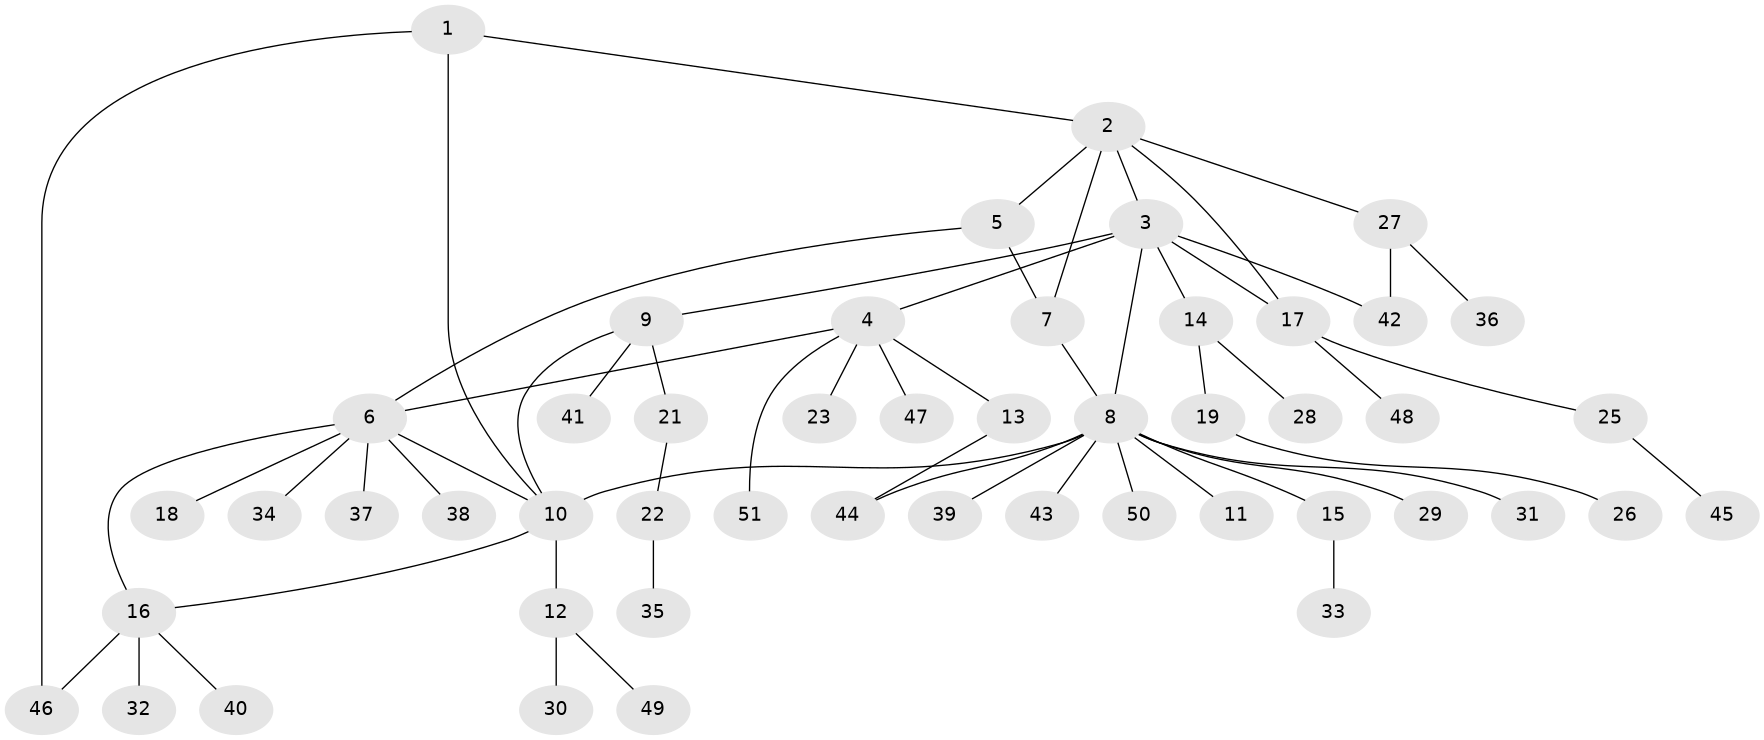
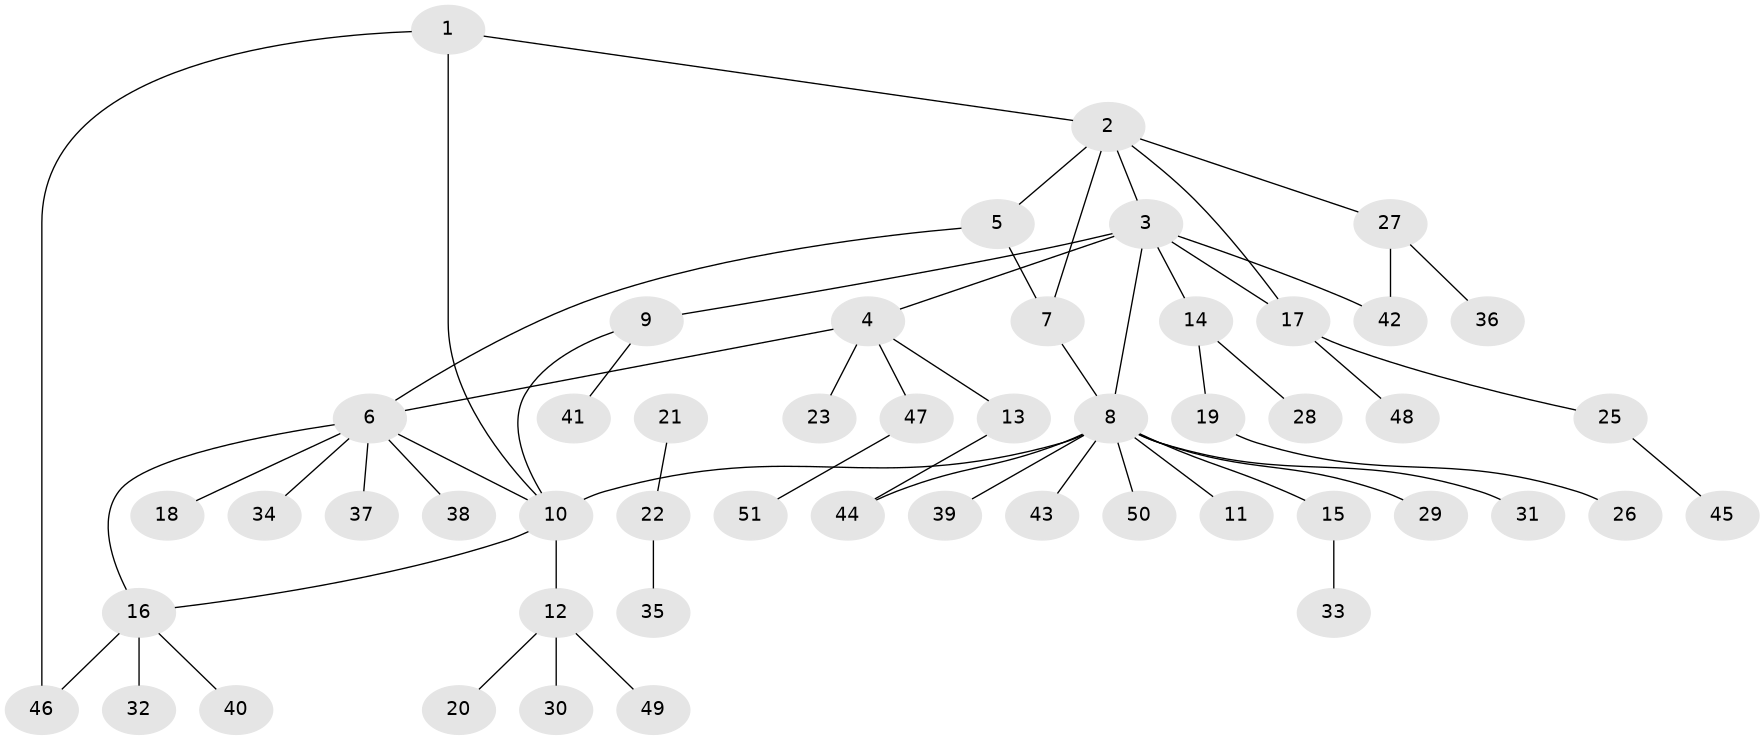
(659, 371) -> none
(768, 399) -> (848, 459)
none -> (459, 710)
